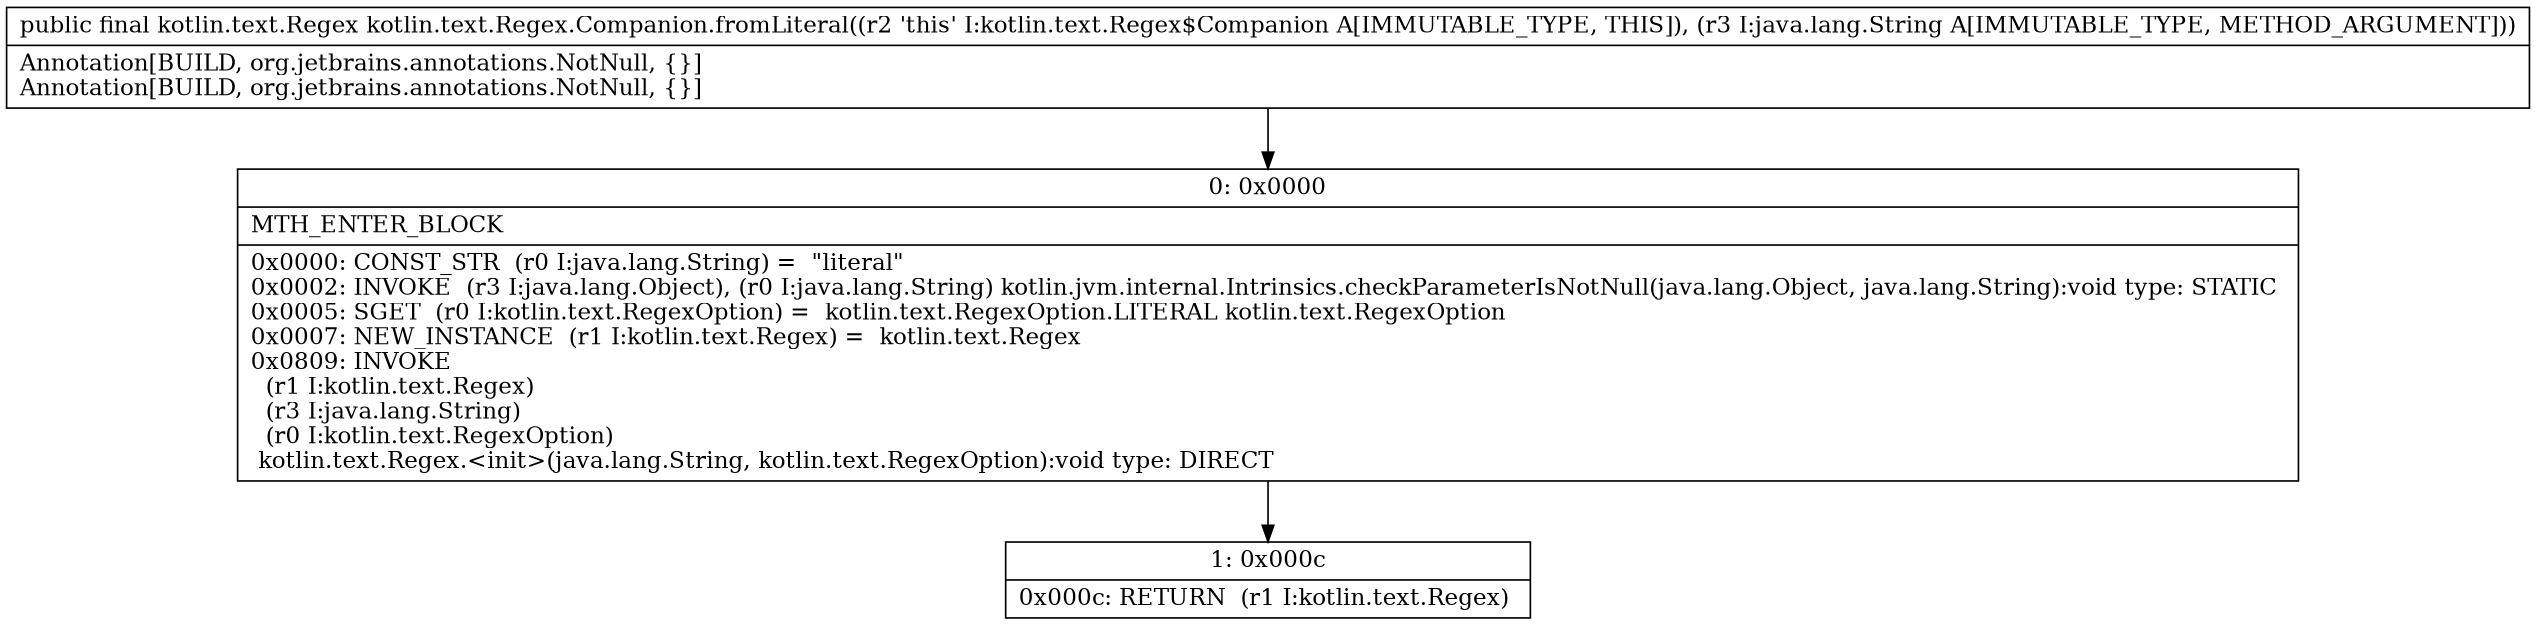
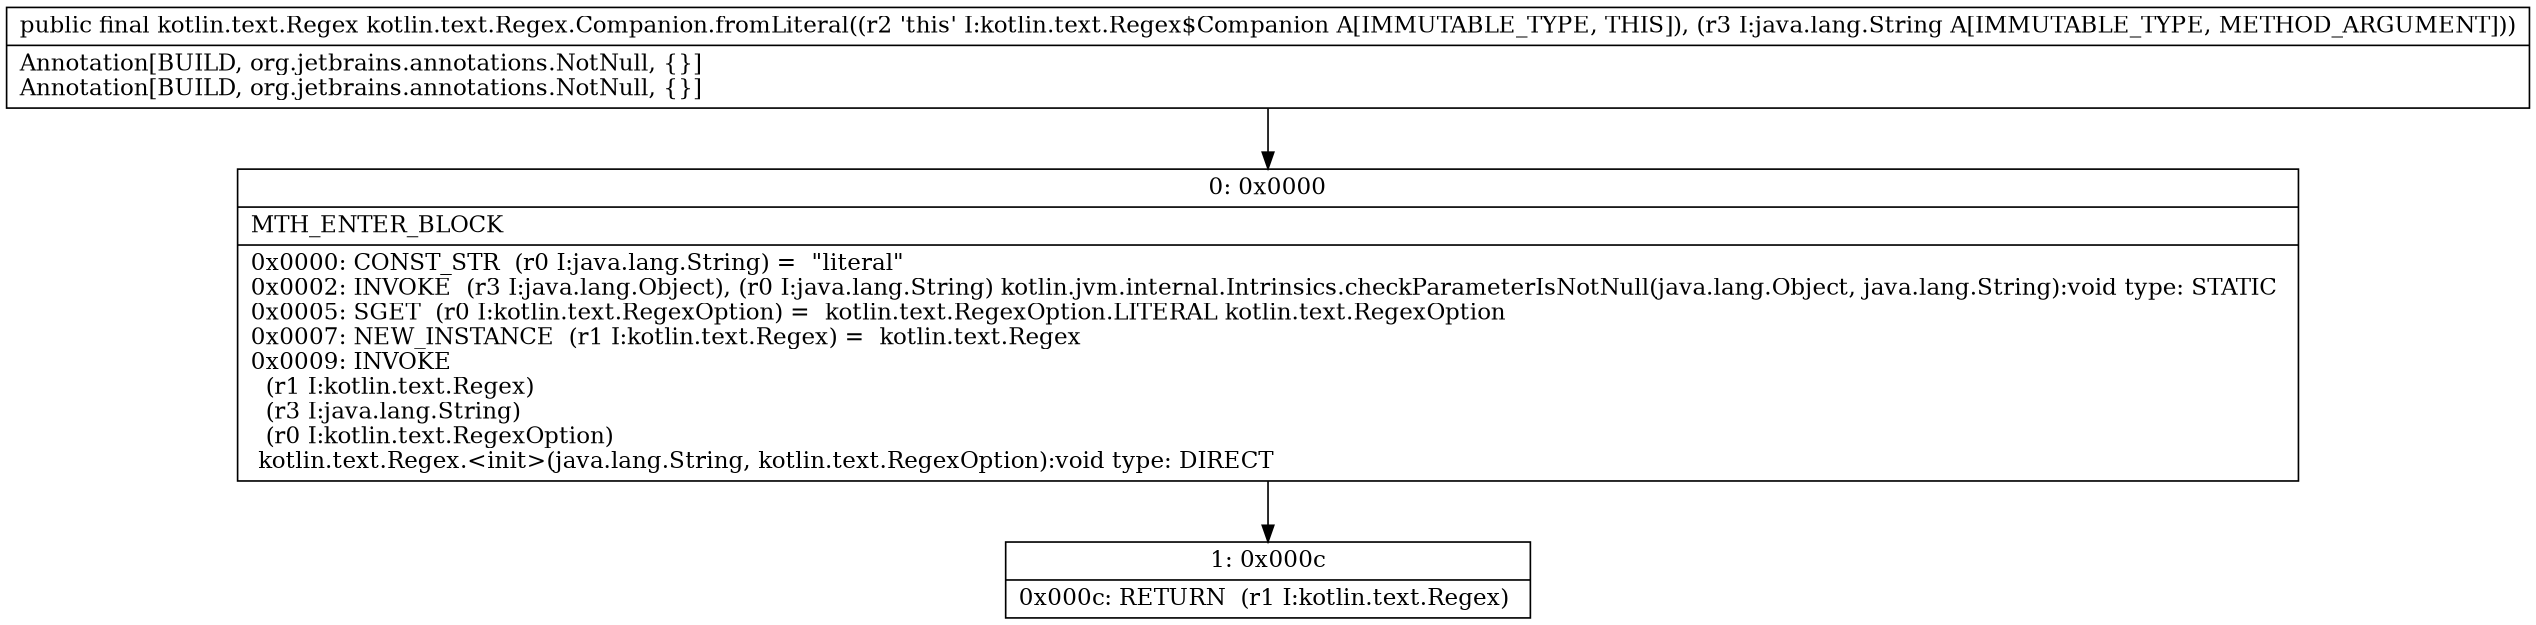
(359, 362) -> (359, 362)
